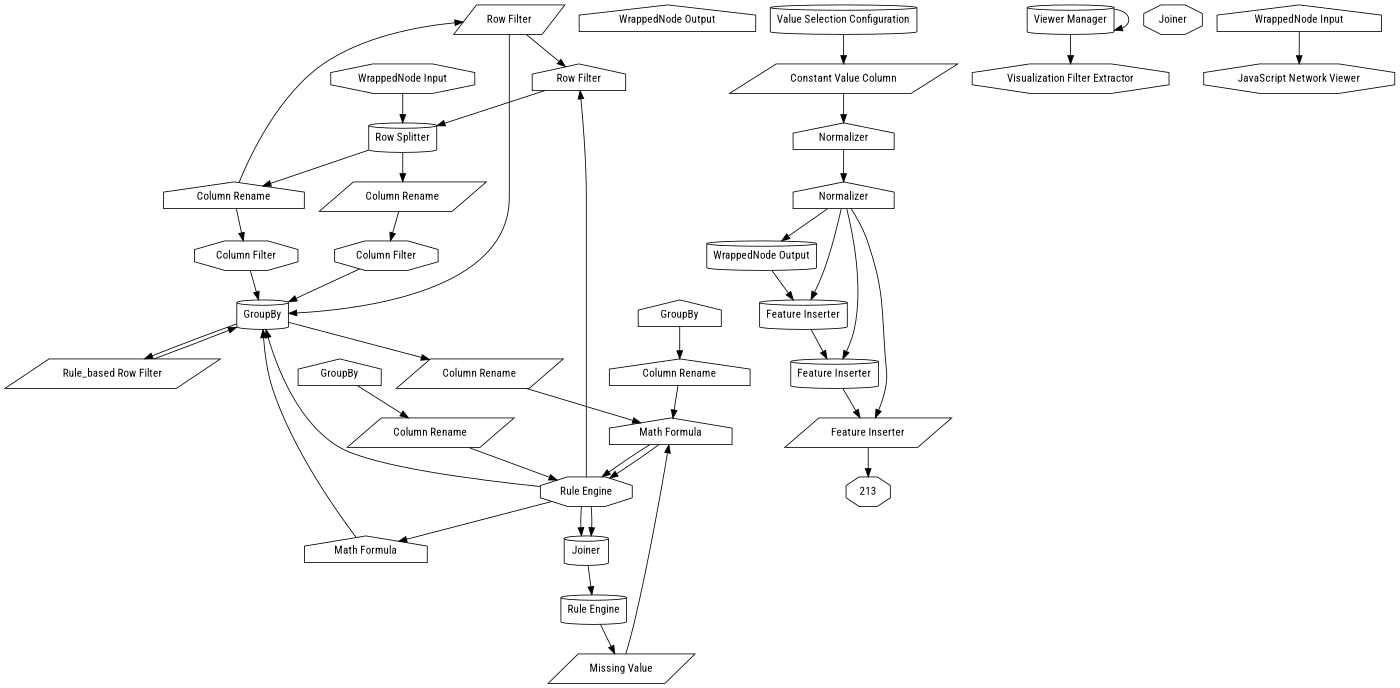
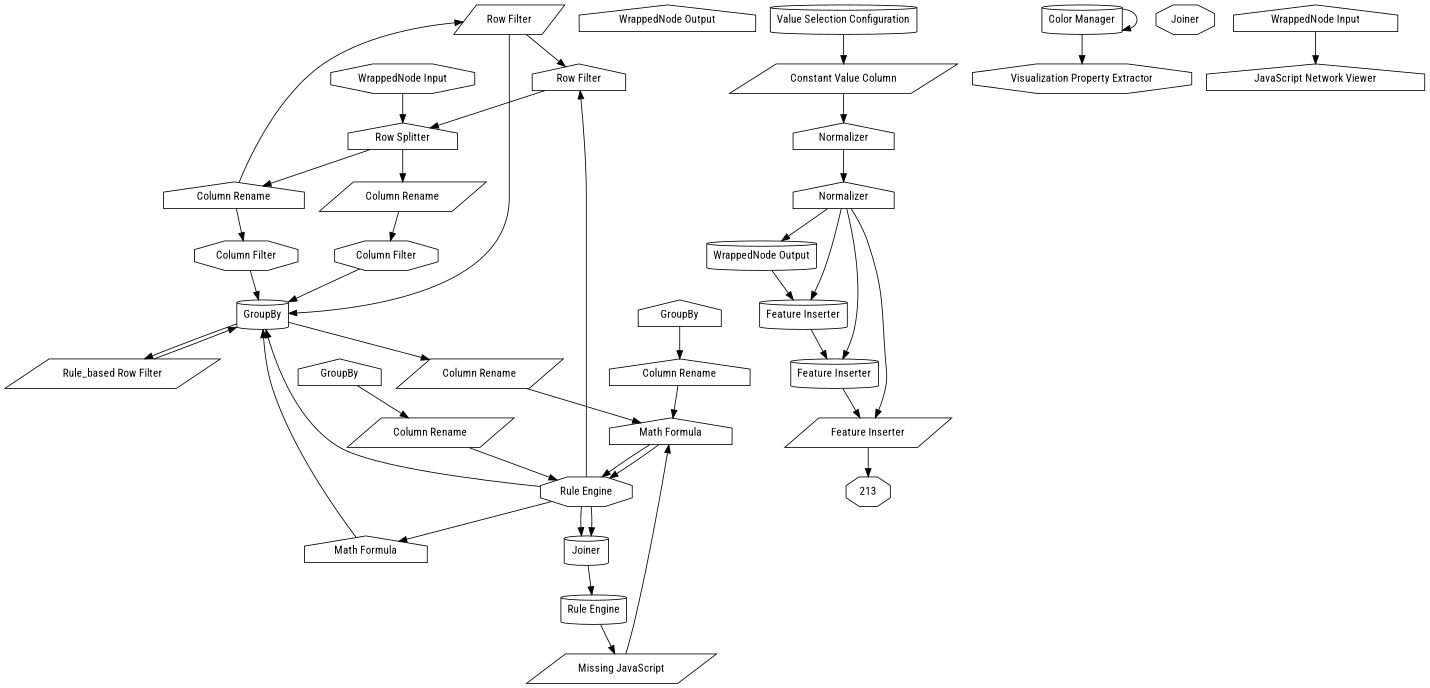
(1071, 20) -> (1082, 20)
(1071, 79) -> (1082, 79)
(1299, 79) -> (1316, 79)
(403, 138) -> (403, 138)
(622, 669) -> (622, 669)
